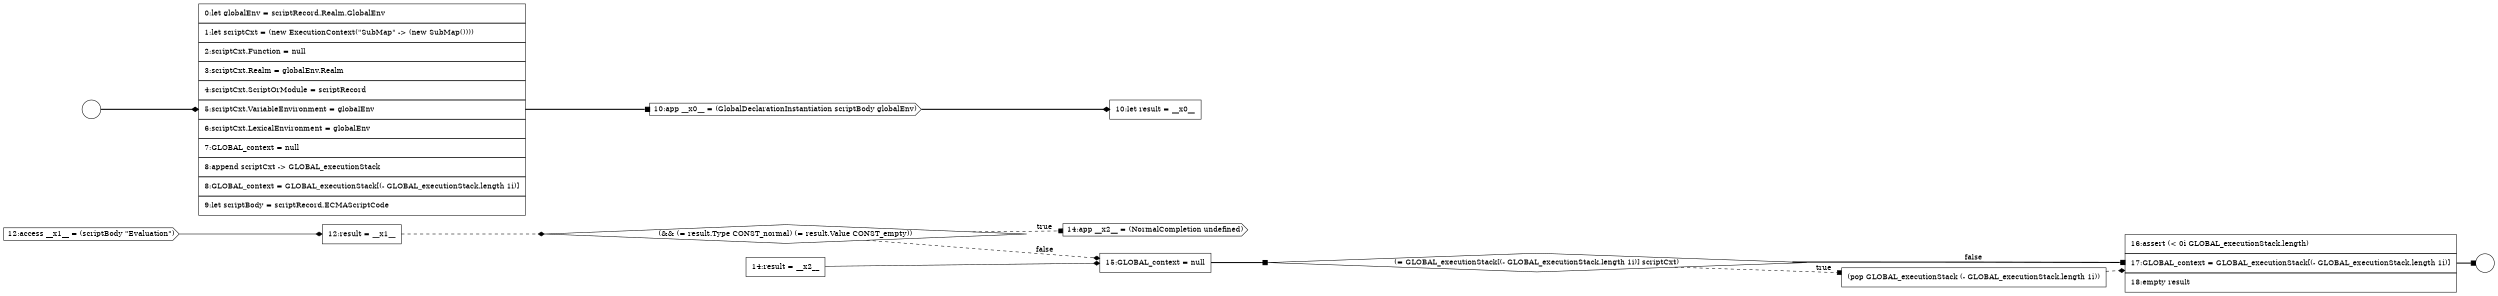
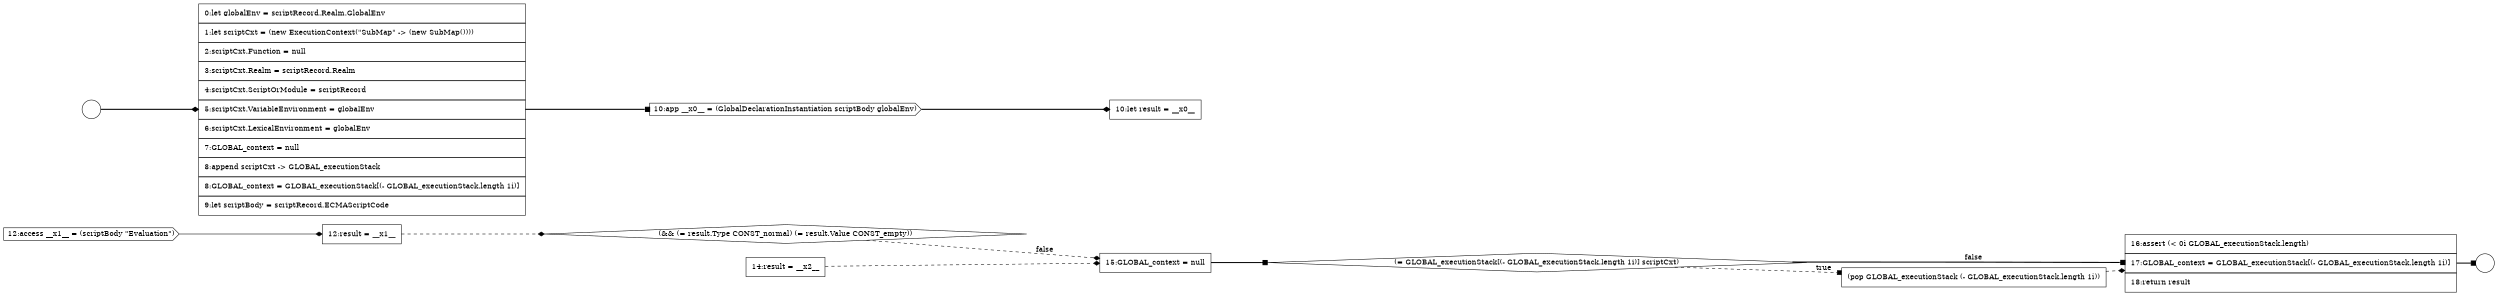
(274, 71) -> (280, 71)
(1155, 230) -> none
(959, 265) -> (959, 265)
(2161, 282) -> (2161, 282)
